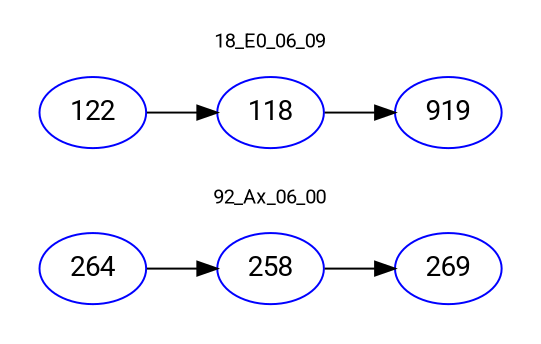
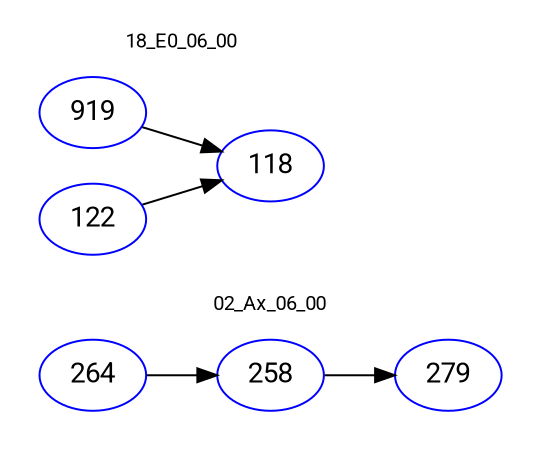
(271, 42) -> (182, 42)
(350, 113) -> (172, 136)
(271, 198) -> (271, 305)
(448, 269) -> (448, 375)
